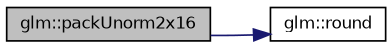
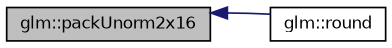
(232, 35) -> (249, 13)
